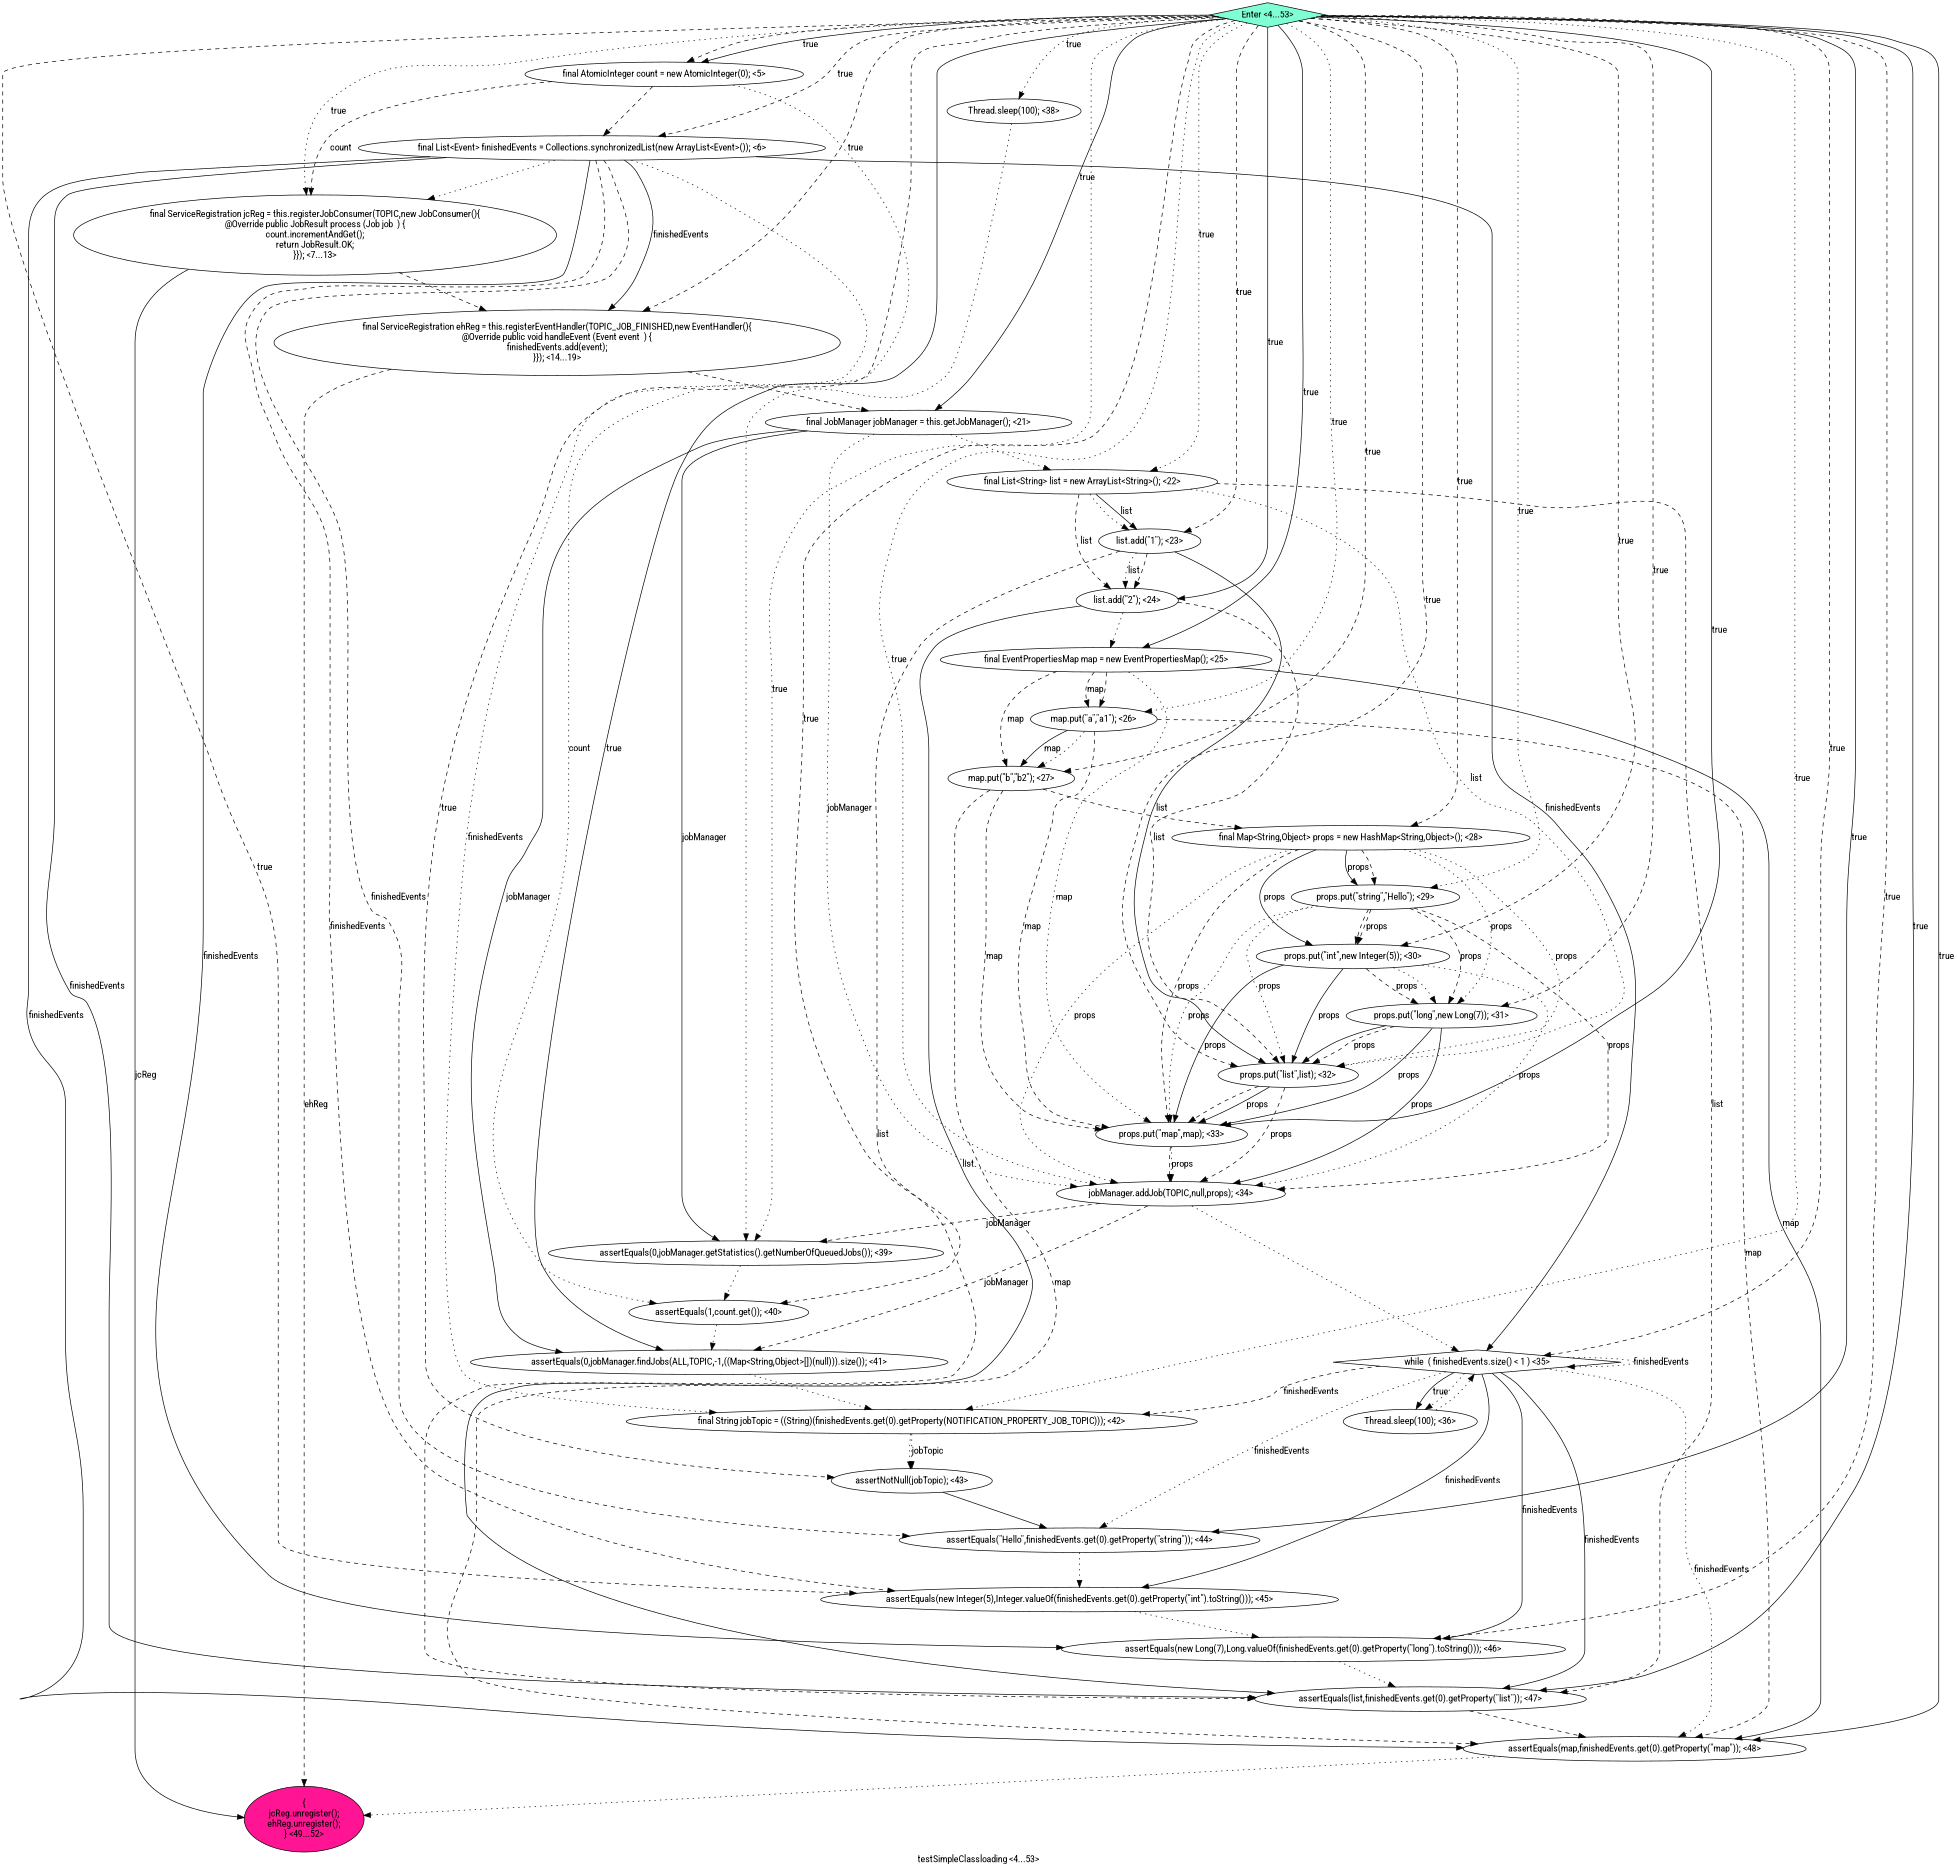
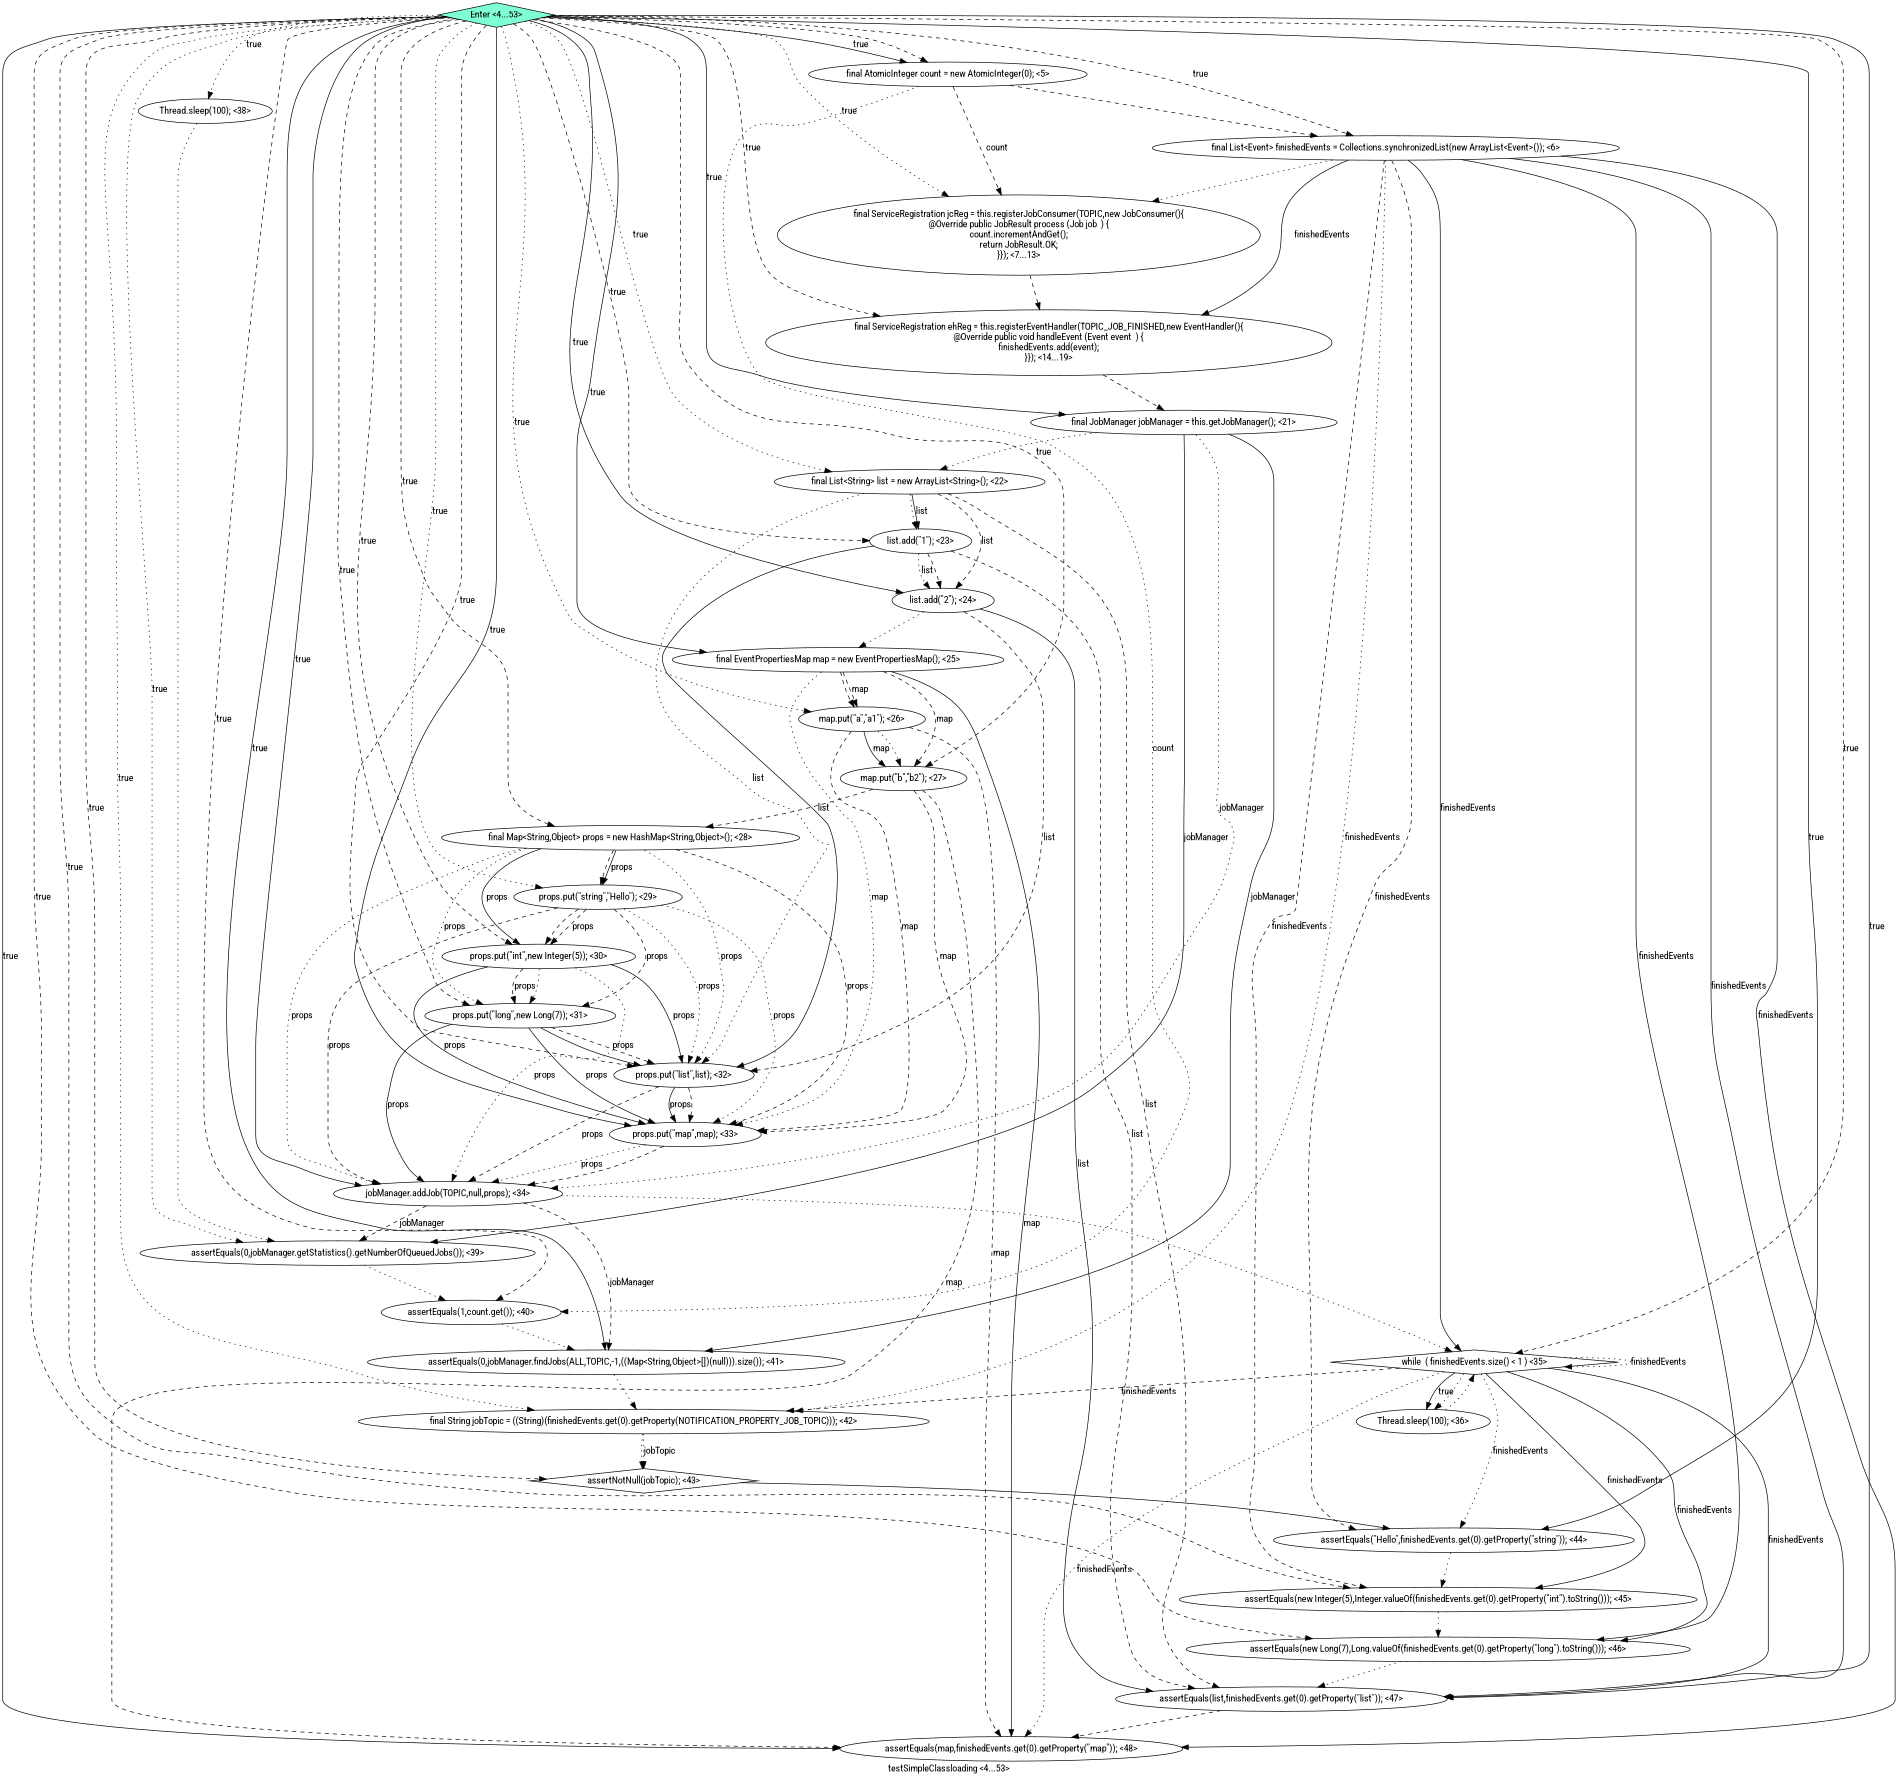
(889, 554) -> (300, 598)
(912, 1481) -> (644, 1481)
(304, 1819) -> none
